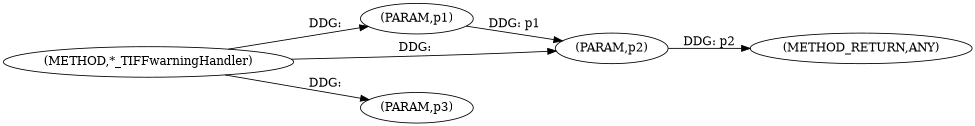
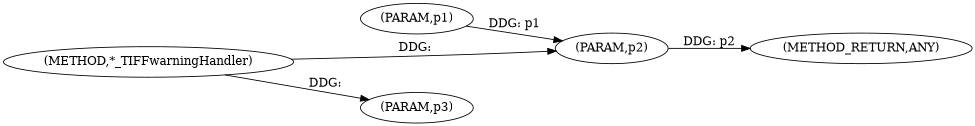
(294, 38) -> none
